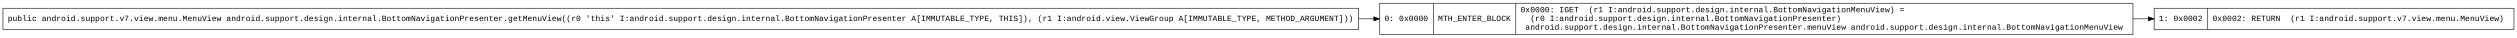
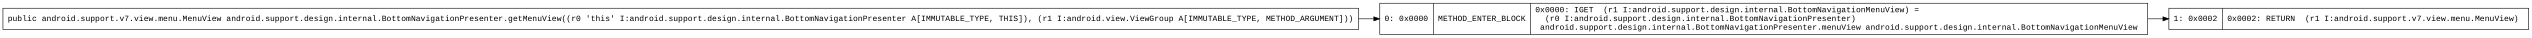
(1475, 19) -> (1482, 19)
